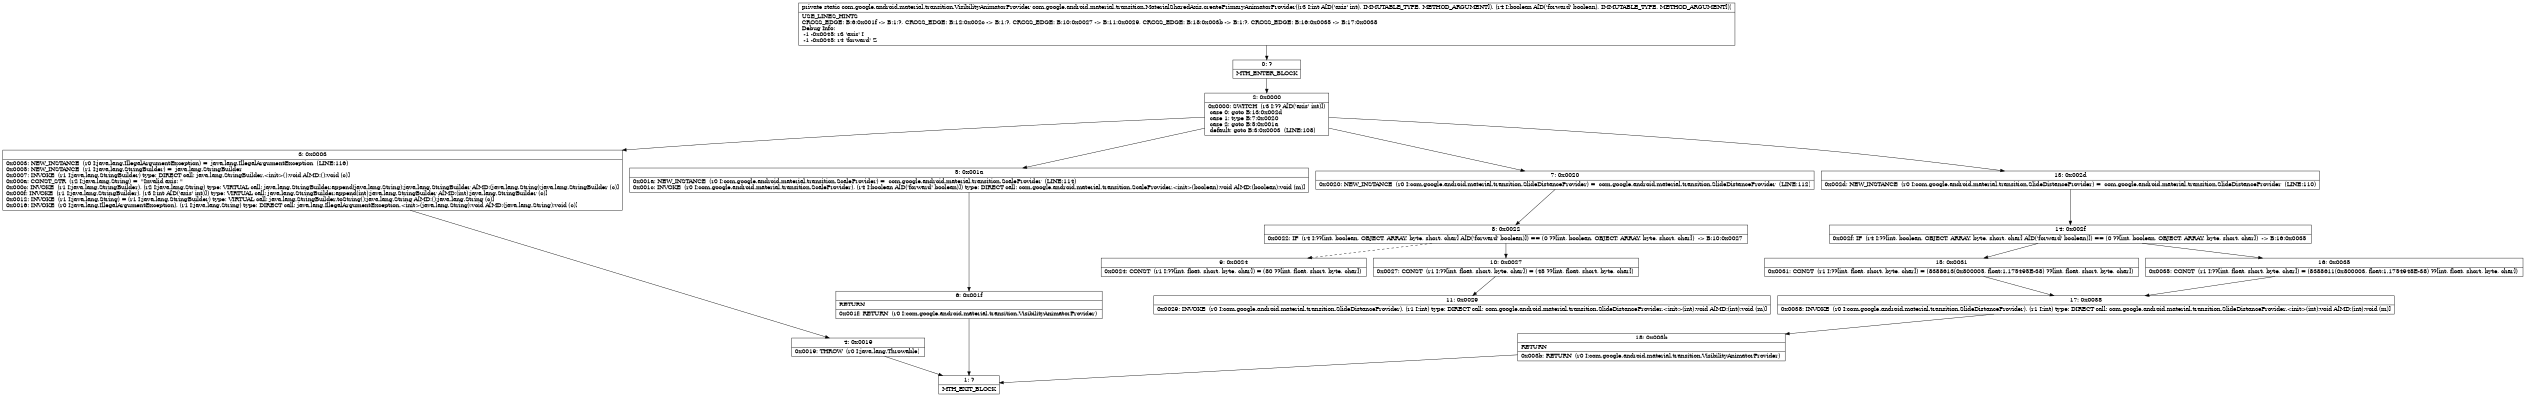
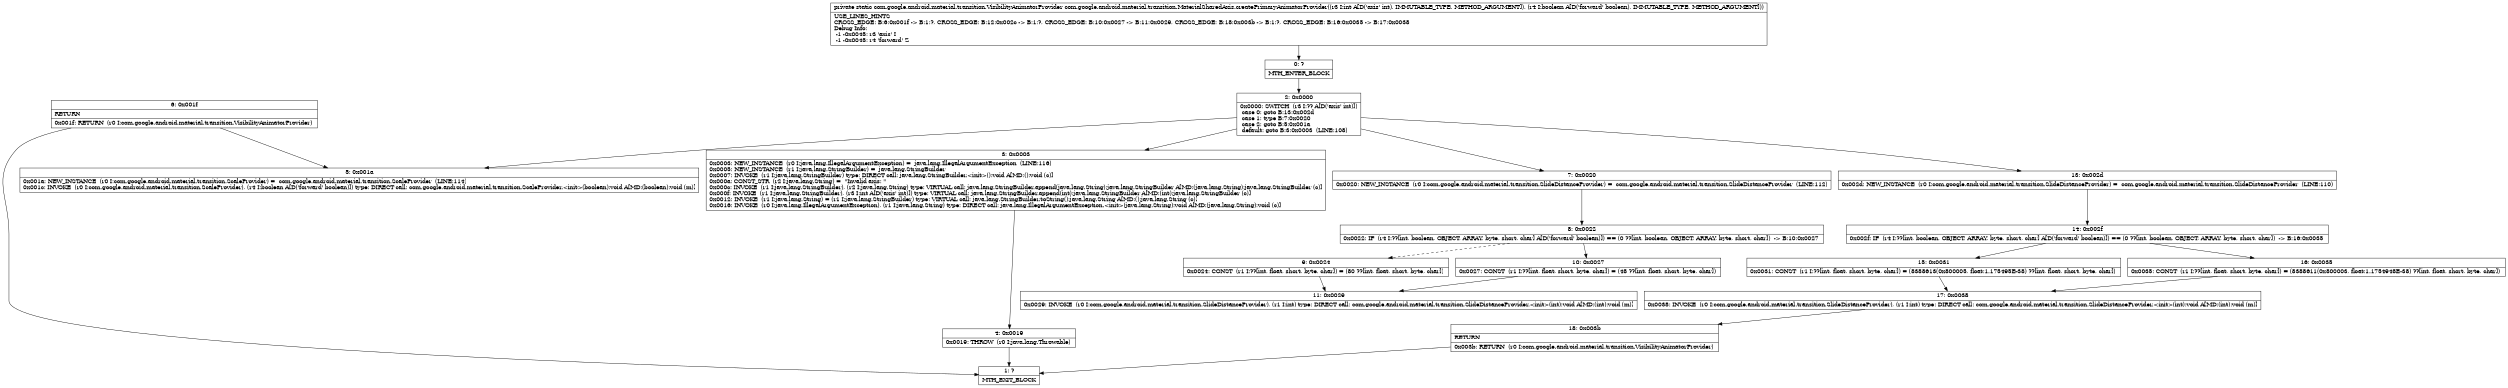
(969, 240) -> (272, 147)
none -> (1322, 282)
